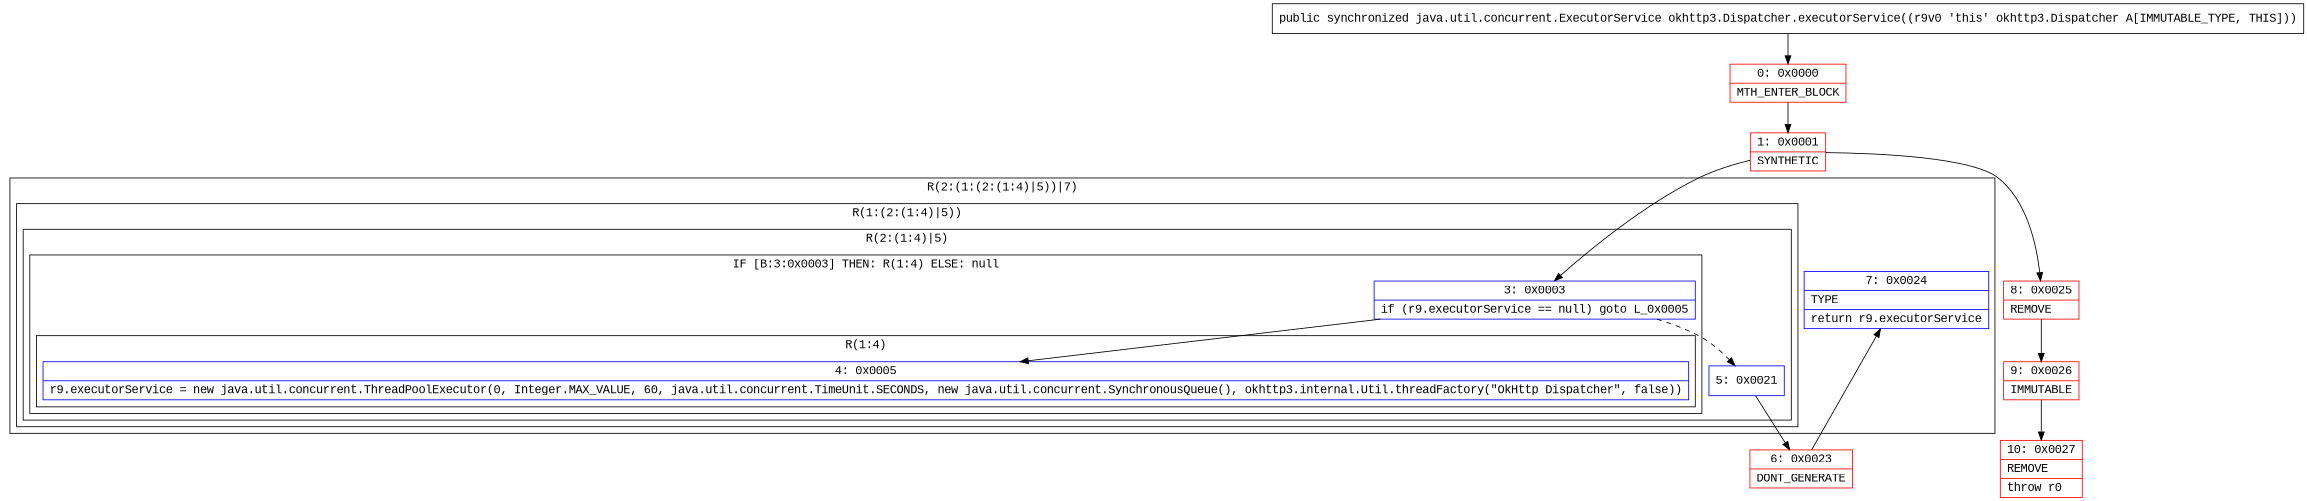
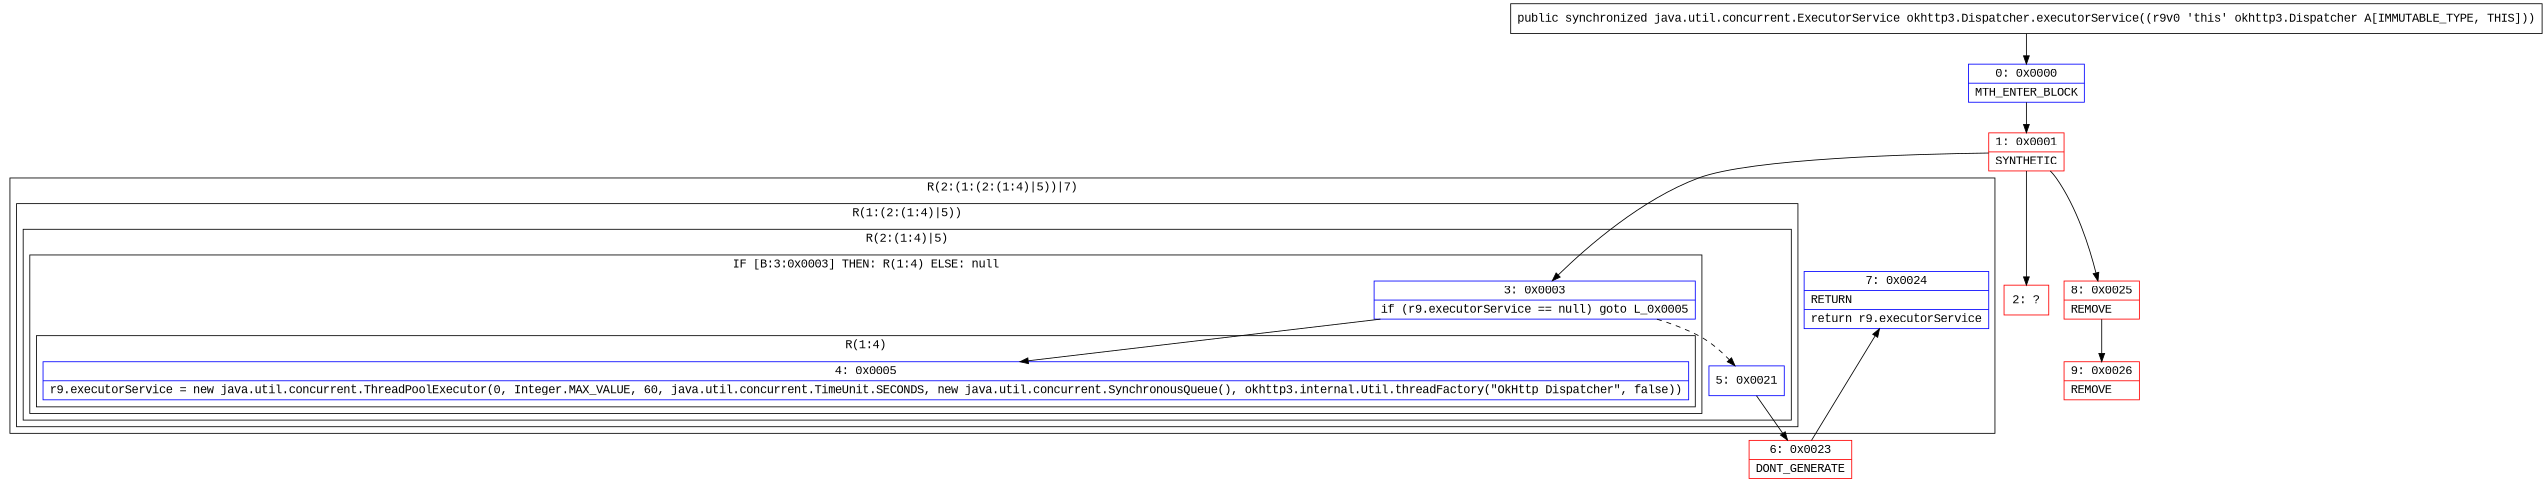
(1788, 83) -> (2026, 83)
(1825, 300) -> (1831, 300)
none -> (2026, 300)
(2041, 390) -> (2091, 390)
(2041, 469) -> none
